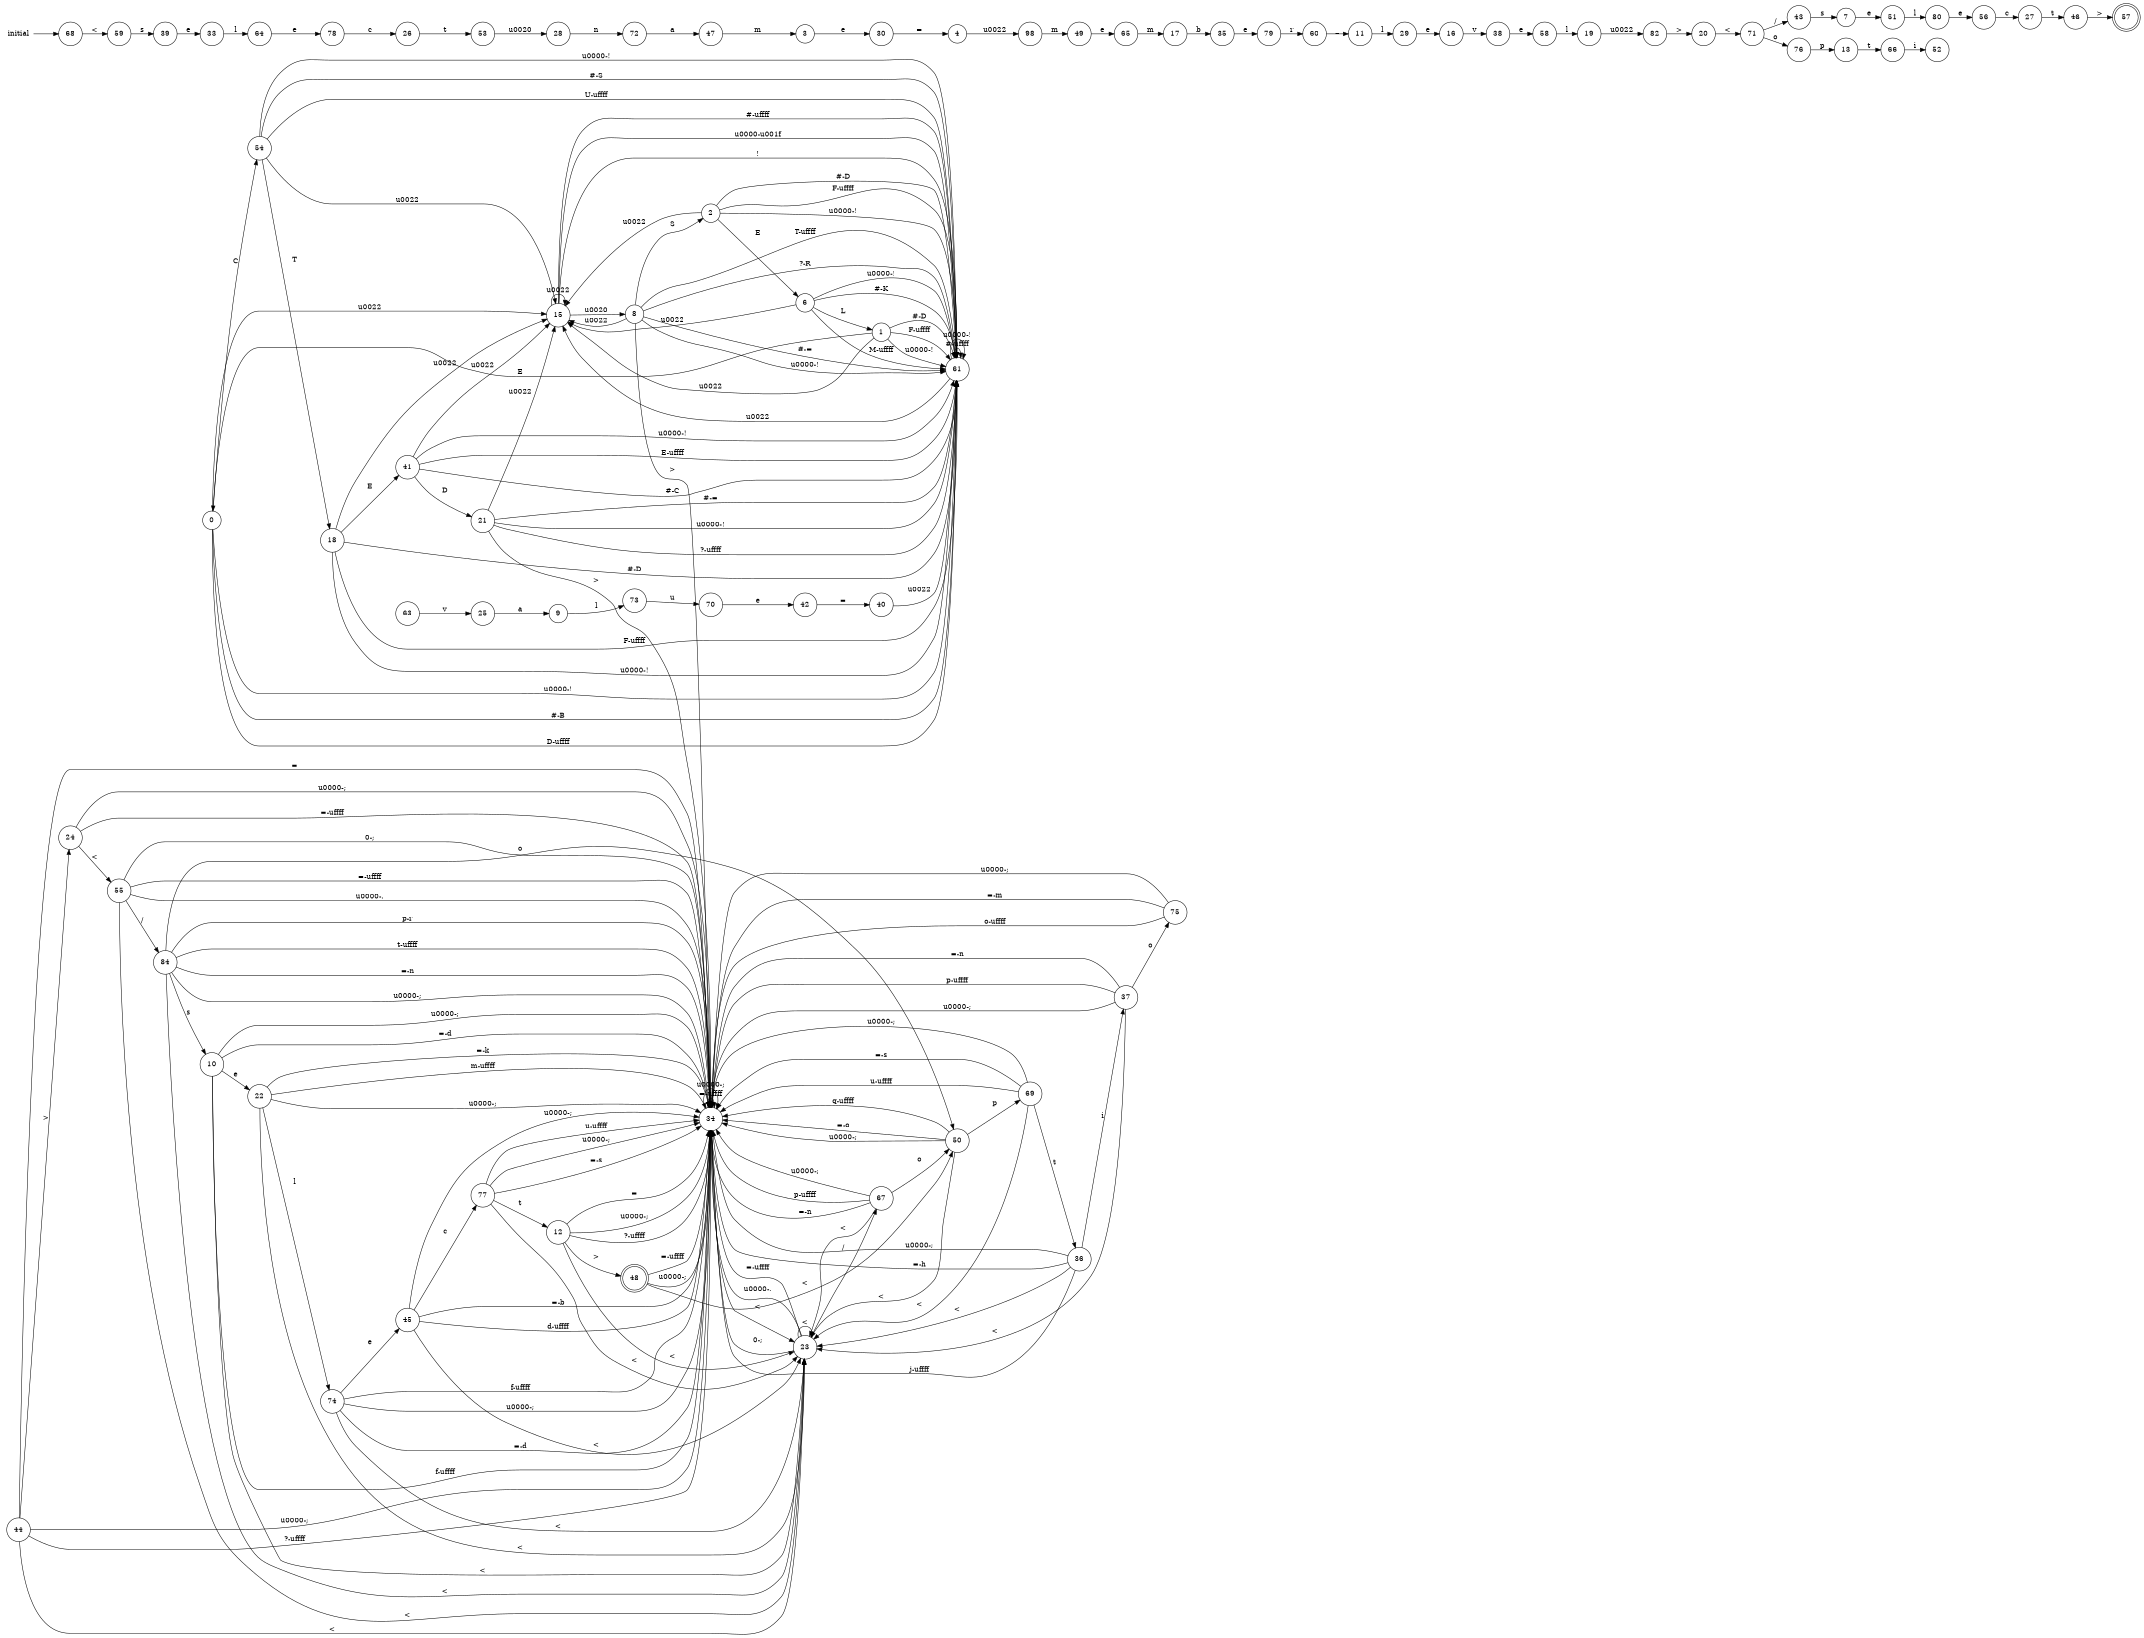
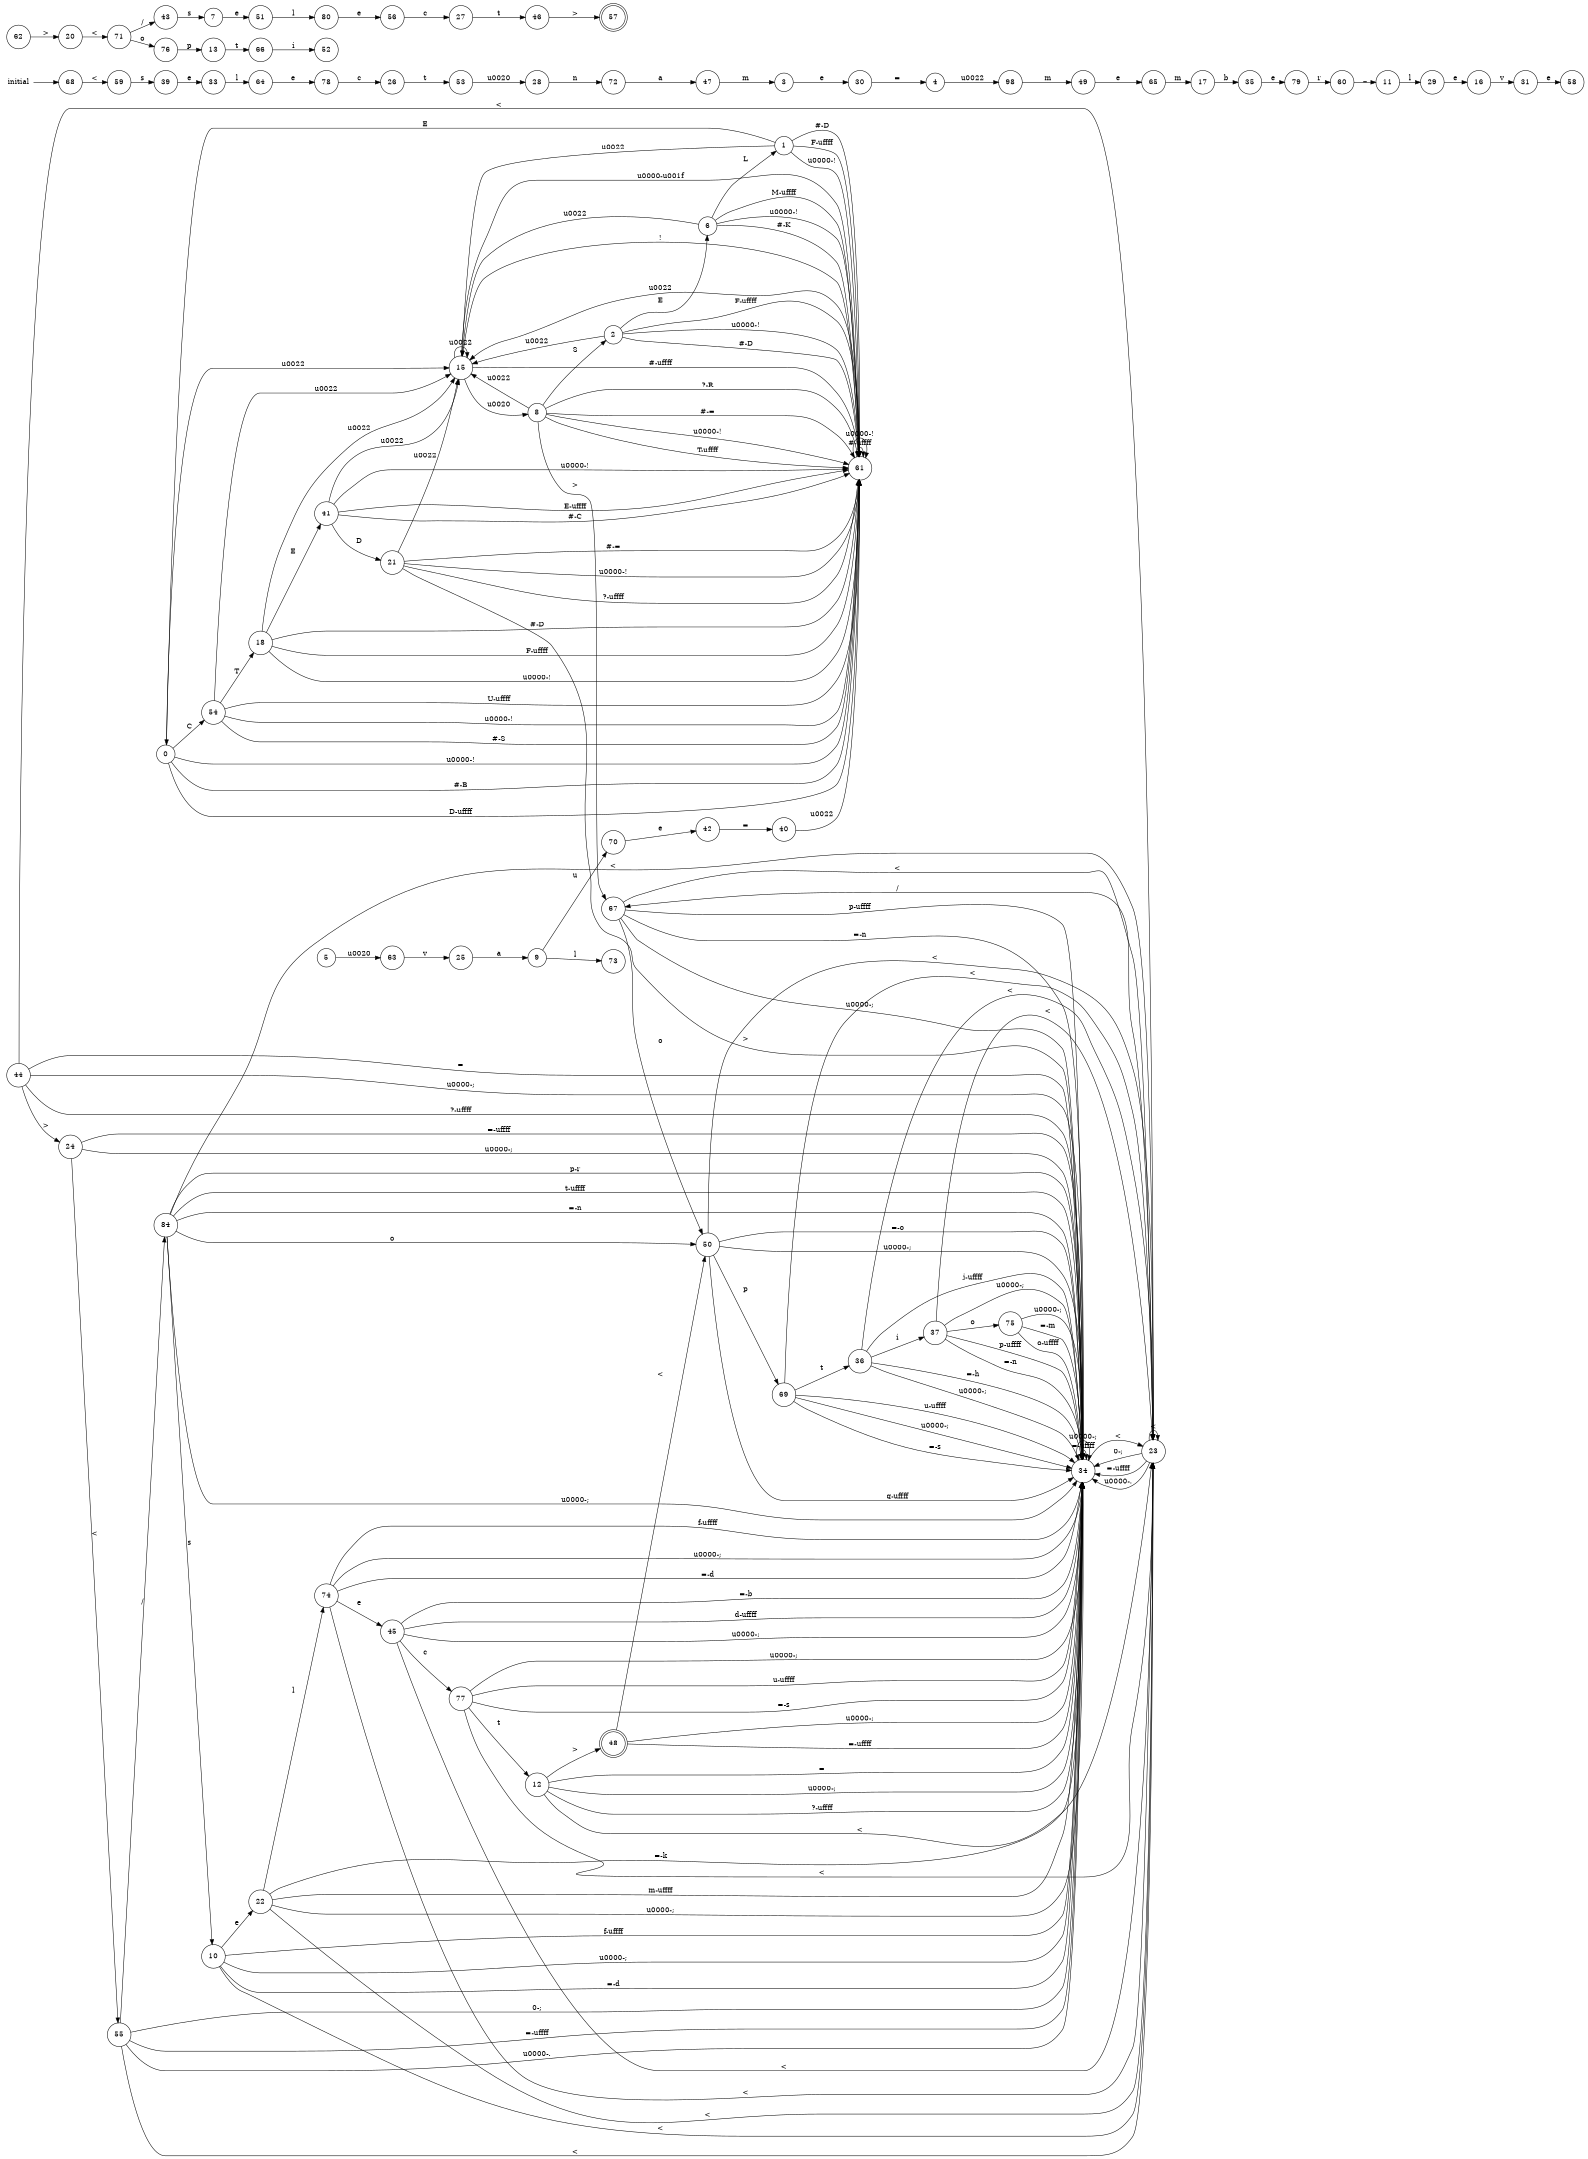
(1498, 34) -> (1526, 82)
(1589, 34) -> none
(1655, 34) -> (19, 37)
(670, 603) -> (573, 903)
(698, 681) -> (597, 646)
none -> (326, 958)
